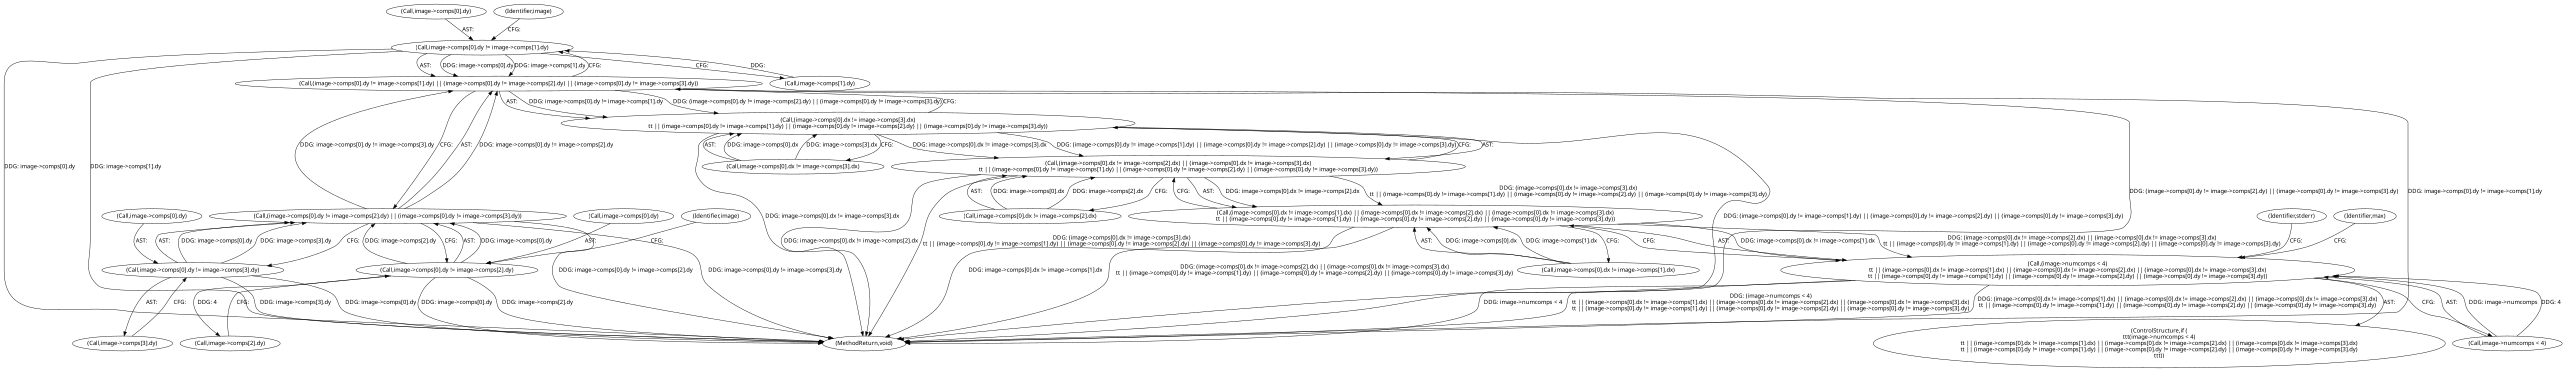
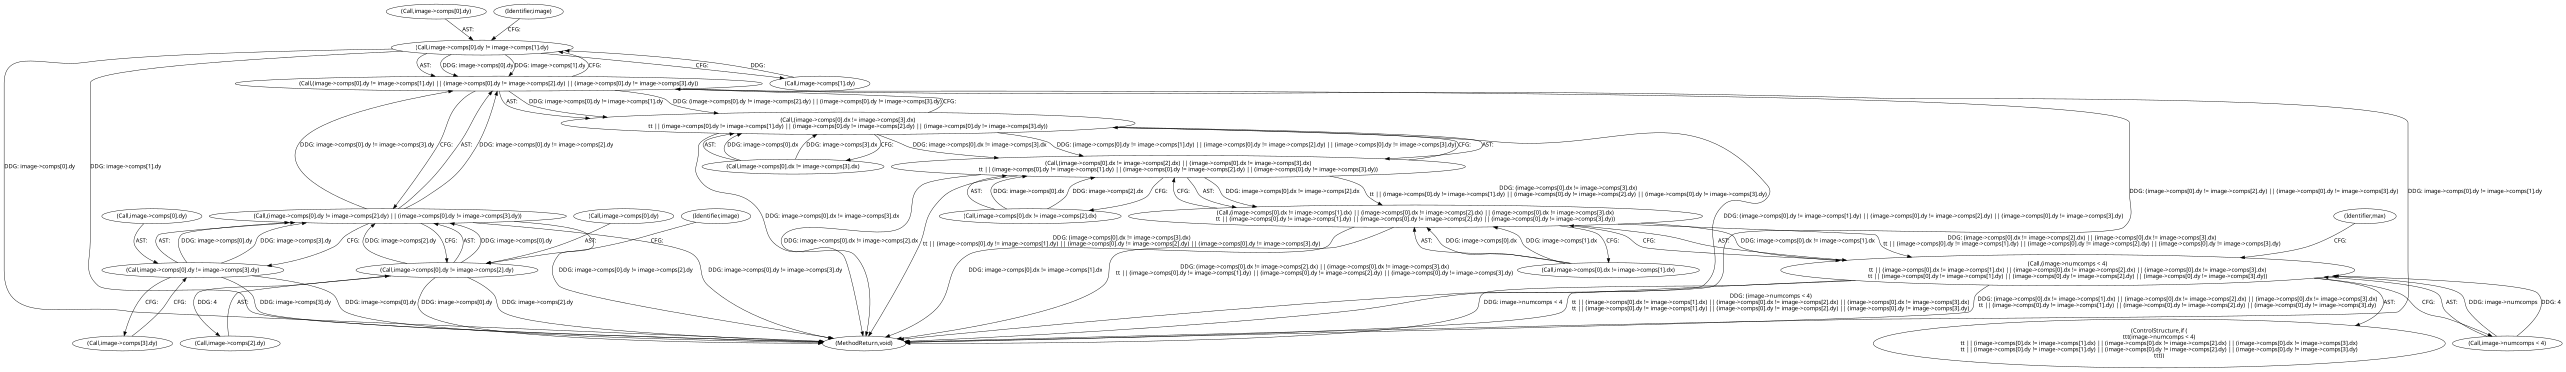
(2292, 216) -> none
(153, 302) -> (153, 302)
(244, 302) -> (244, 302)
